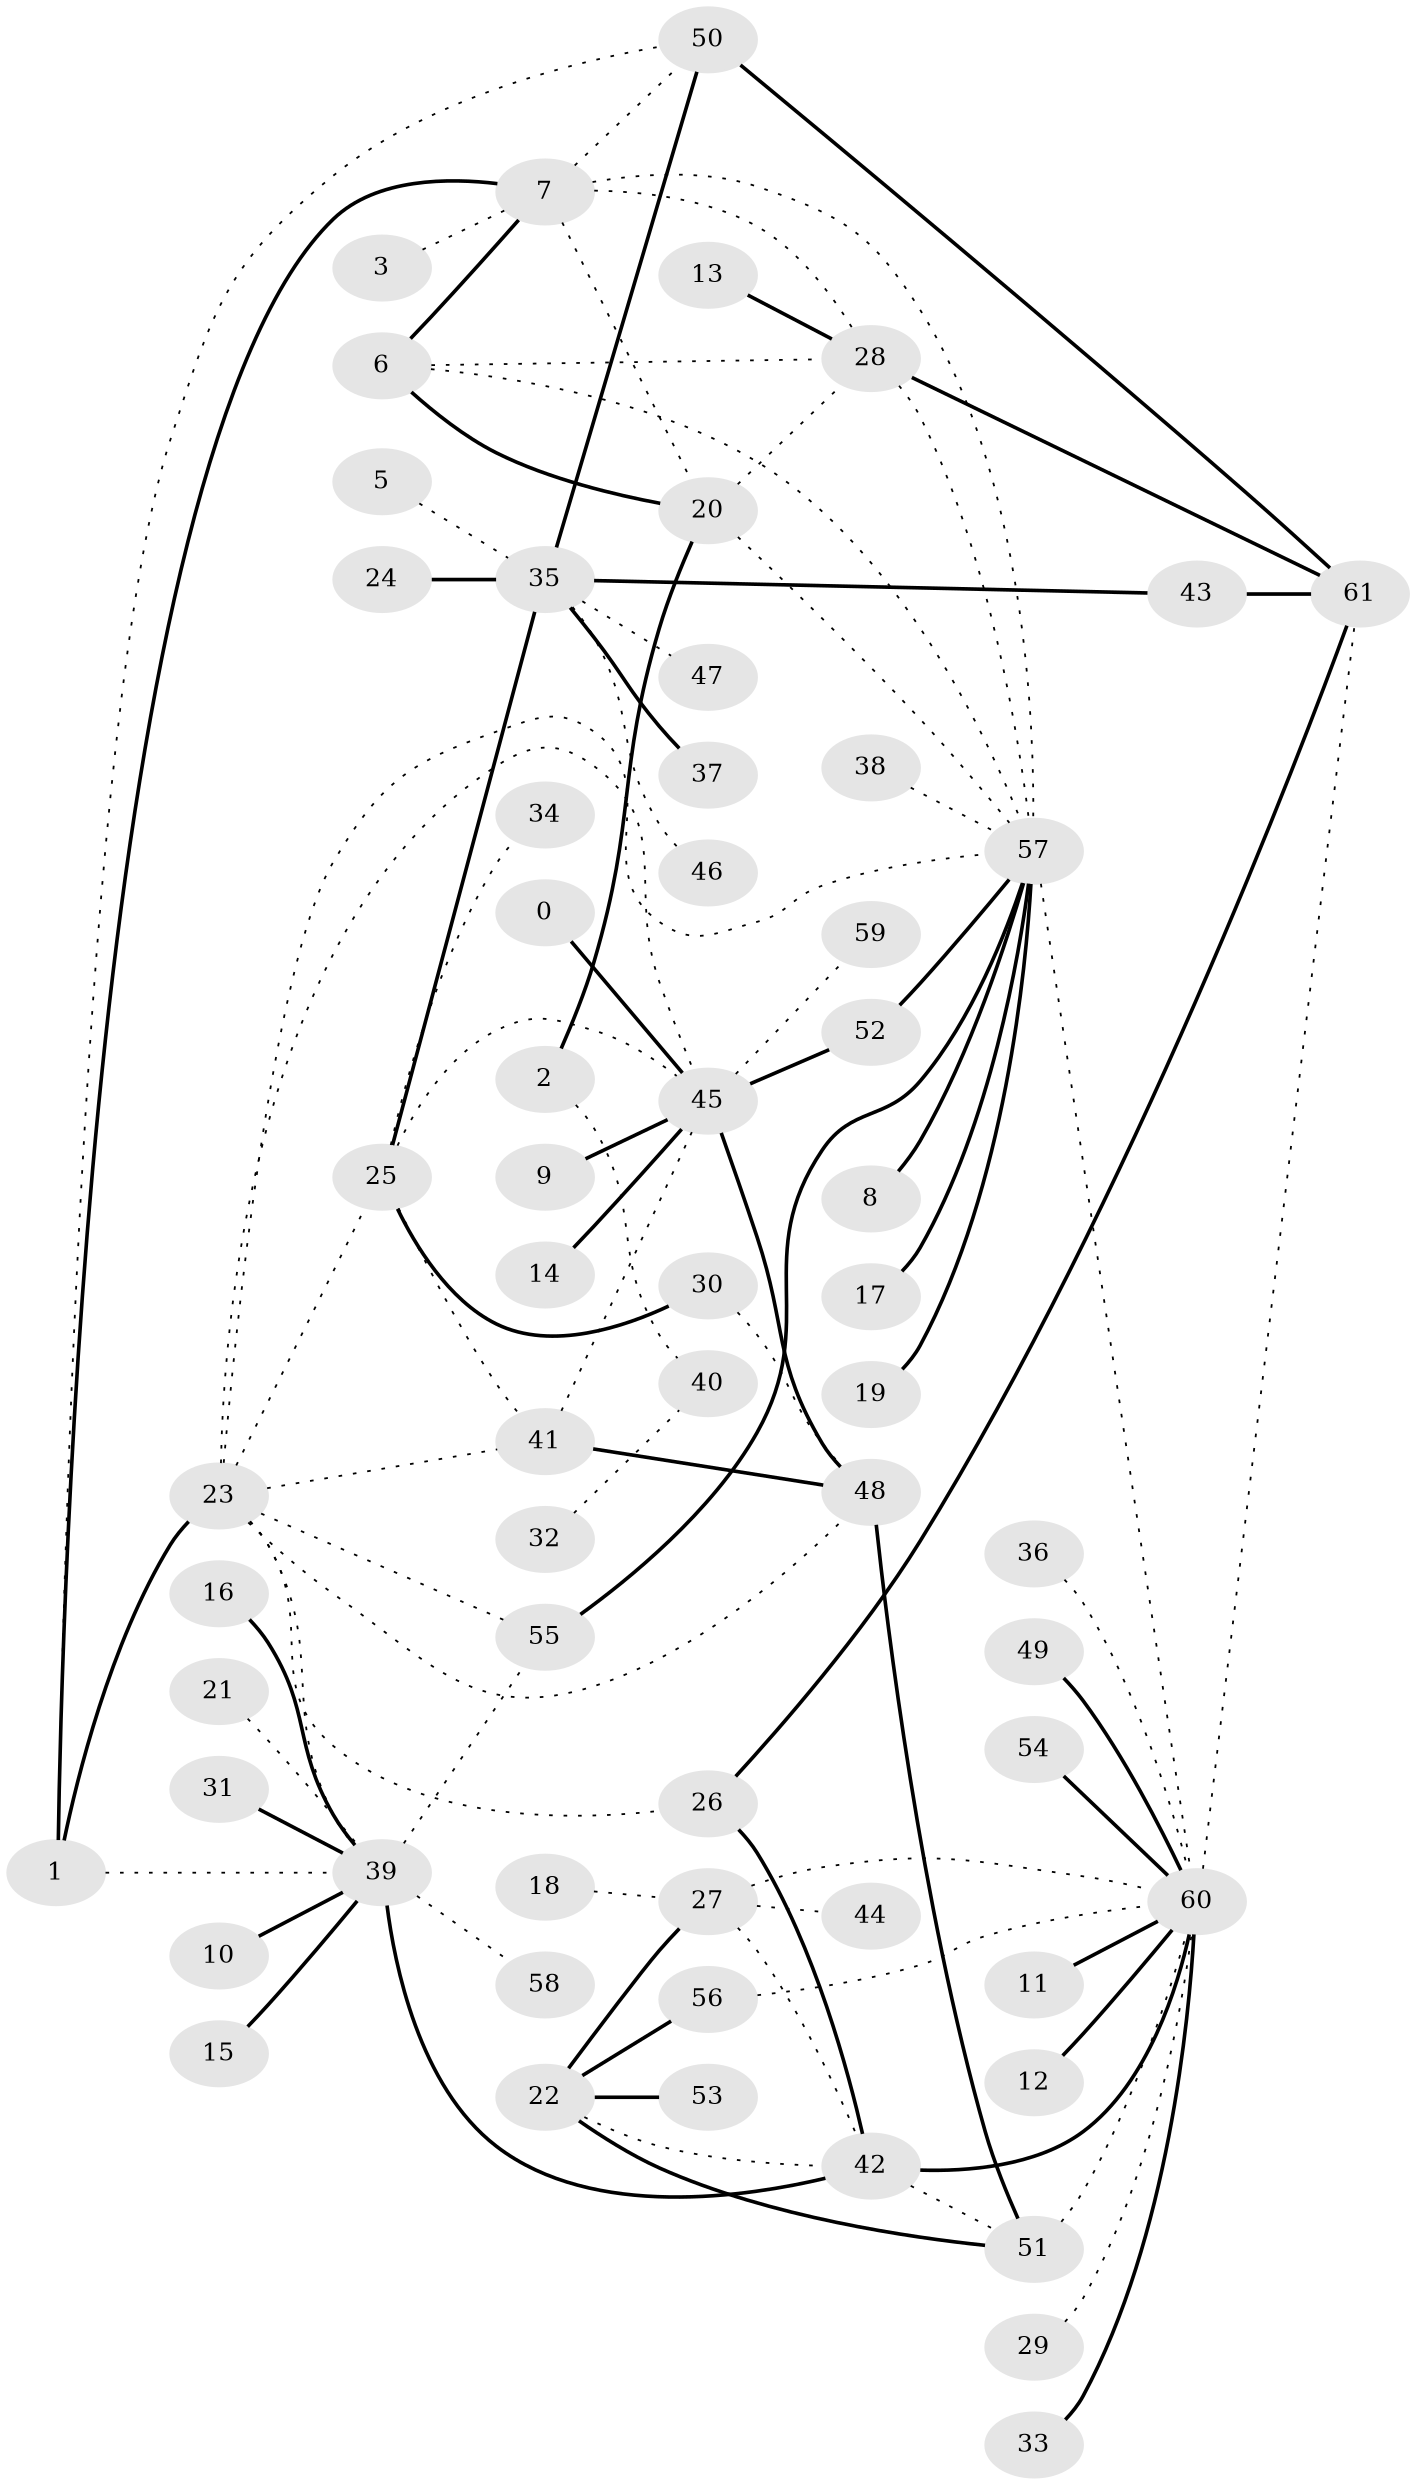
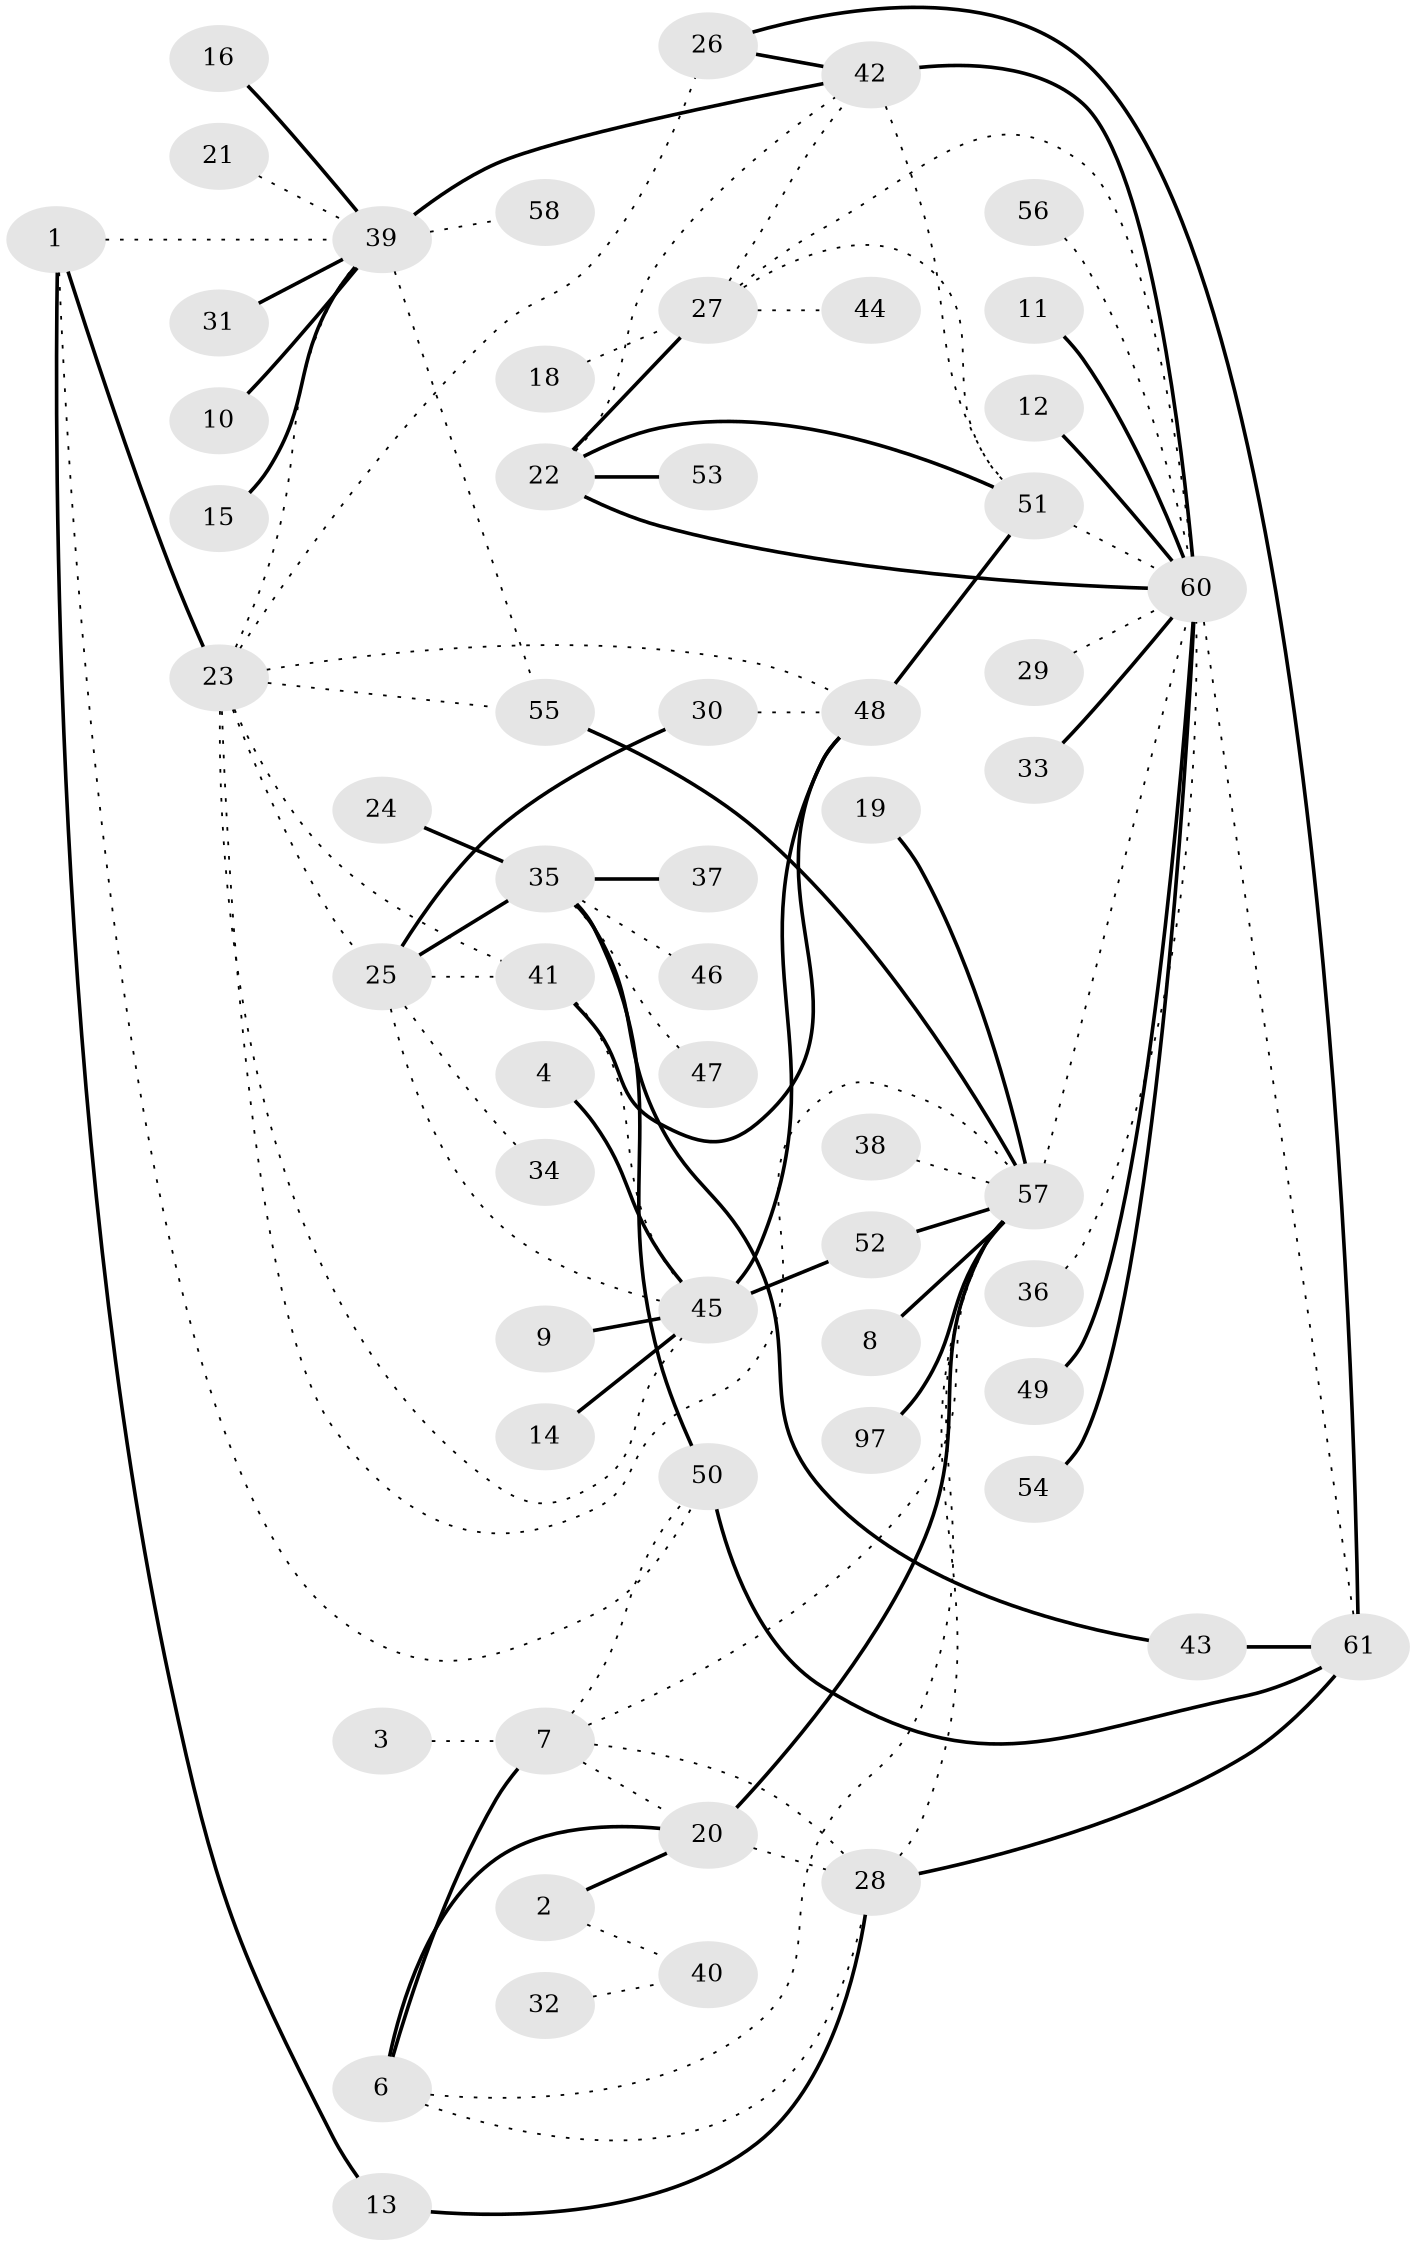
none -> (952, 298)
(382, 482) -> none
(878, 675) -> (924, 1537)
(545, 913) -> (545, 1075)
(121, 924) -> (102, 1246)
(871, 935) -> none
(871, 1297) -> (871, 1440)
(627, 2048) -> (862, 565)
